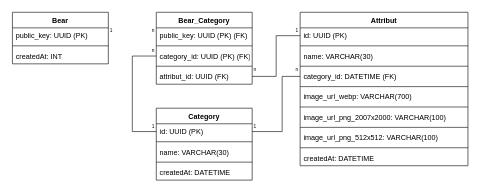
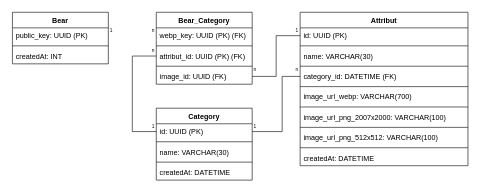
(206, 36) -> (204, 36)
(209, 56) -> (208, 56)
(199, 77) -> (193, 77)
